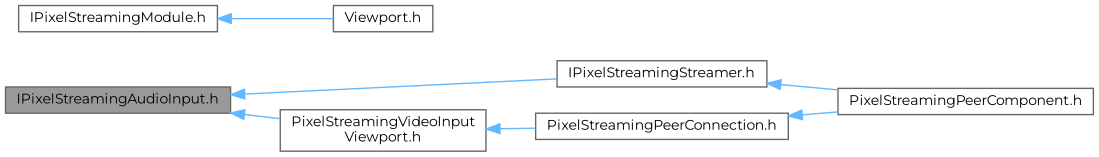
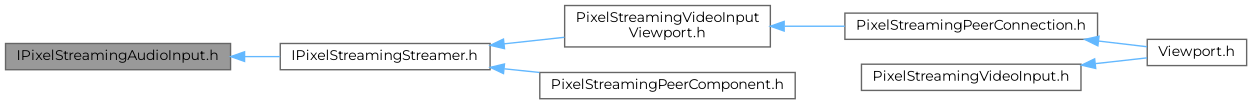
(118, 19) -> (971, 77)
(820, 113) -> (1123, 44)
(262, 117) -> (534, 41)
